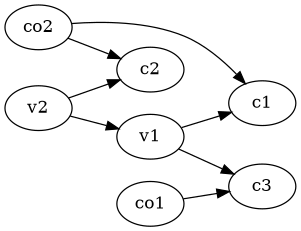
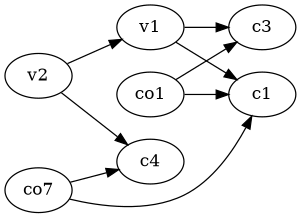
(39, 27) -> (39, 190)
(150, 70) -> (150, 162)
none -> (200, 94)
